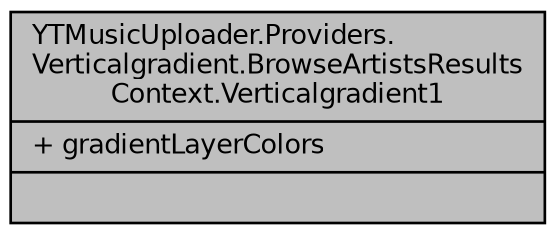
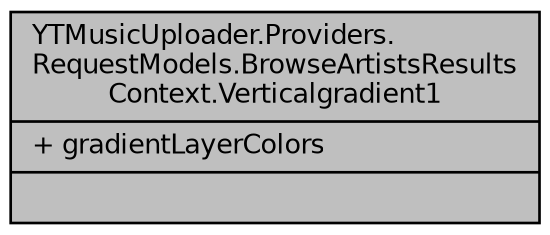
(278, 65) -> (275, 65)
